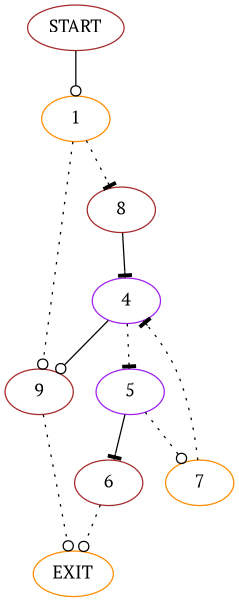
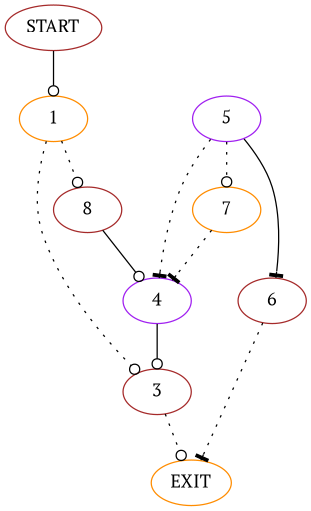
(97, 161) -> (69, 159)
(124, 252) -> (119, 251)
(128, 343) -> (176, 202)
(39, 392) -> (157, 392)
(93, 523) -> (233, 389)
